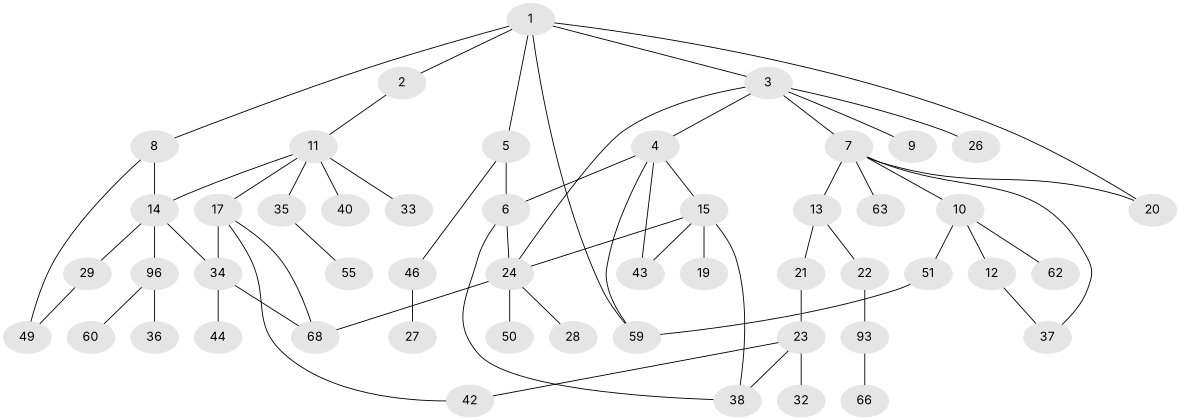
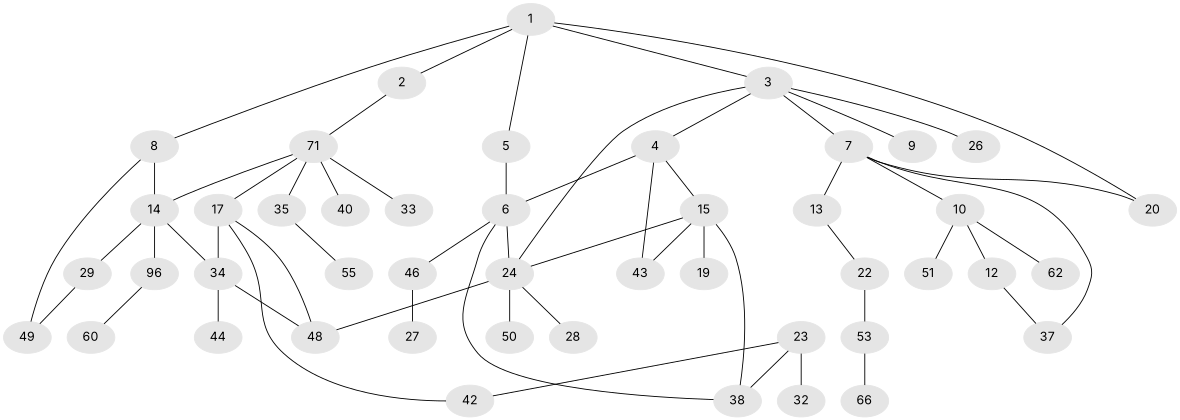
(314, 147) -> (314, 147)
(459, 210) -> (459, 242)
(881, 210) -> none
(801, 274) -> none
(155, 337) -> none
(315, 337) -> (315, 337)
(637, 337) -> none
(865, 337) -> (865, 337)
